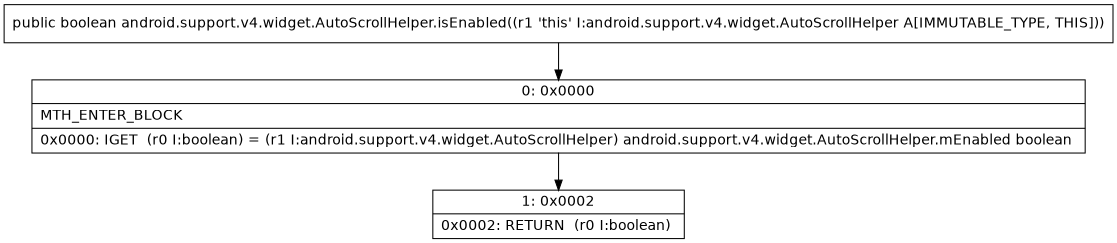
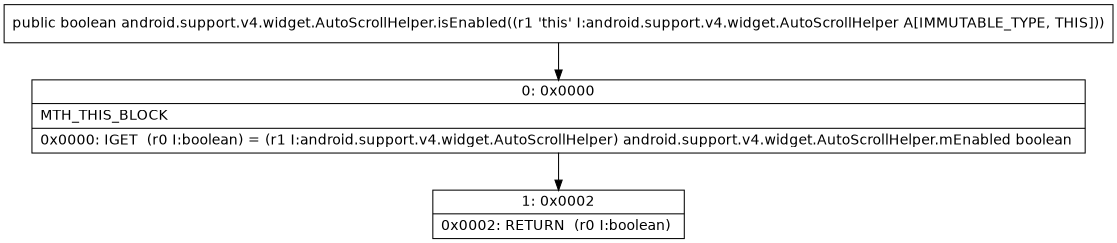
(112, 115) -> (104, 115)
